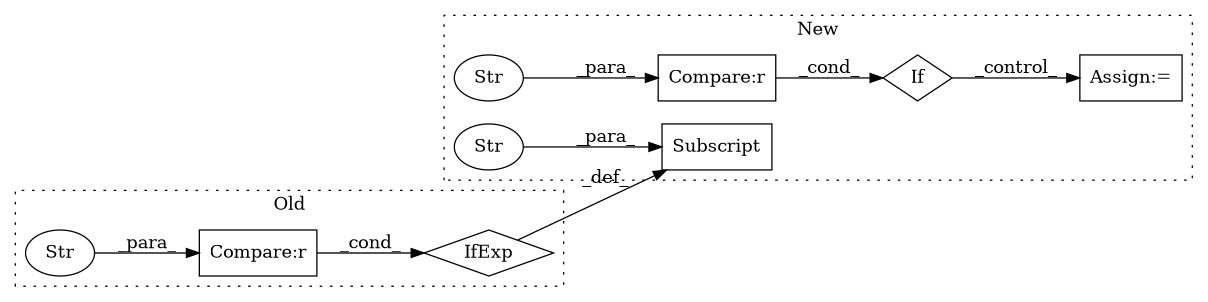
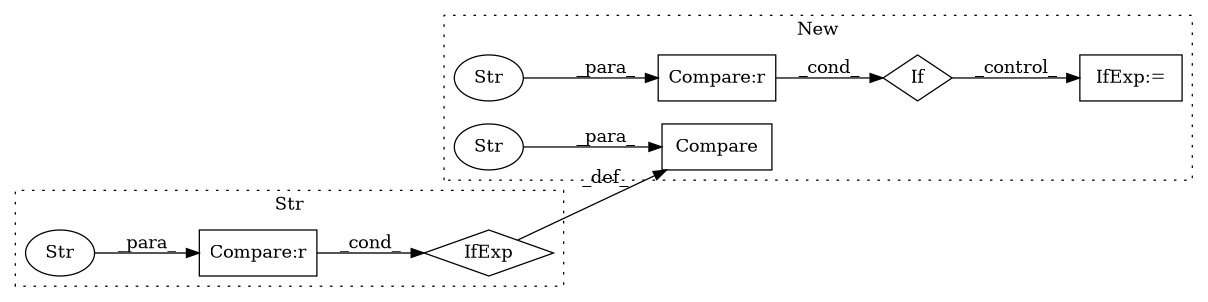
(1131, 78) -> (1131, 78)
(717, 147) -> (717, 147)
(289, 205) -> (289, 205)
